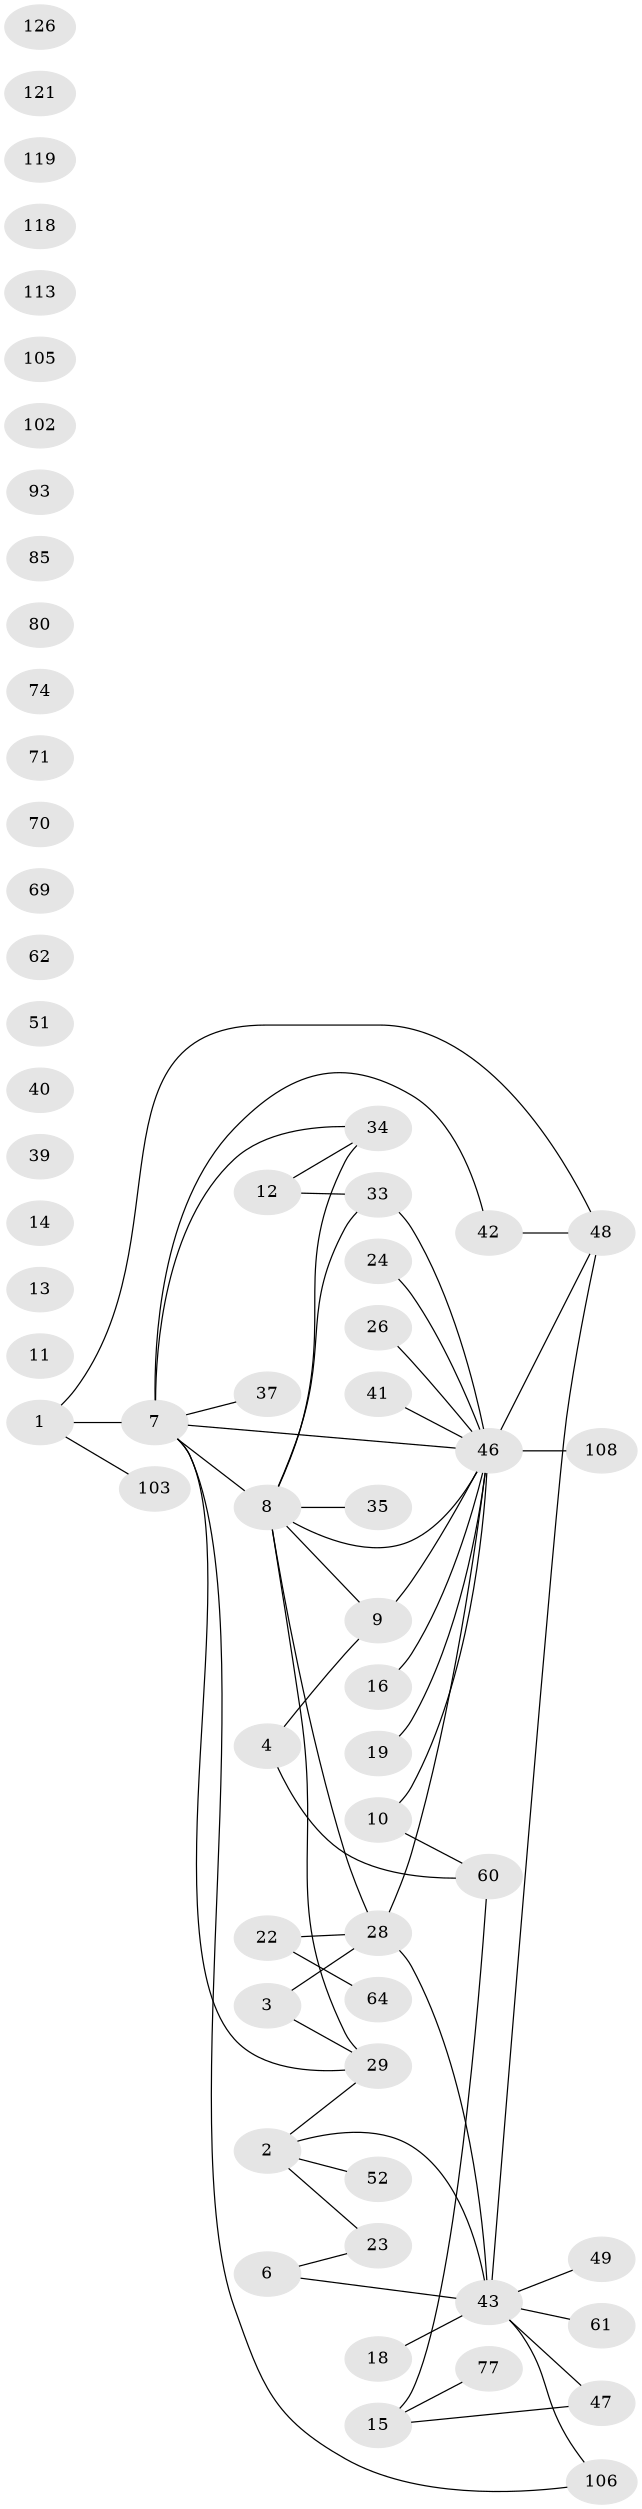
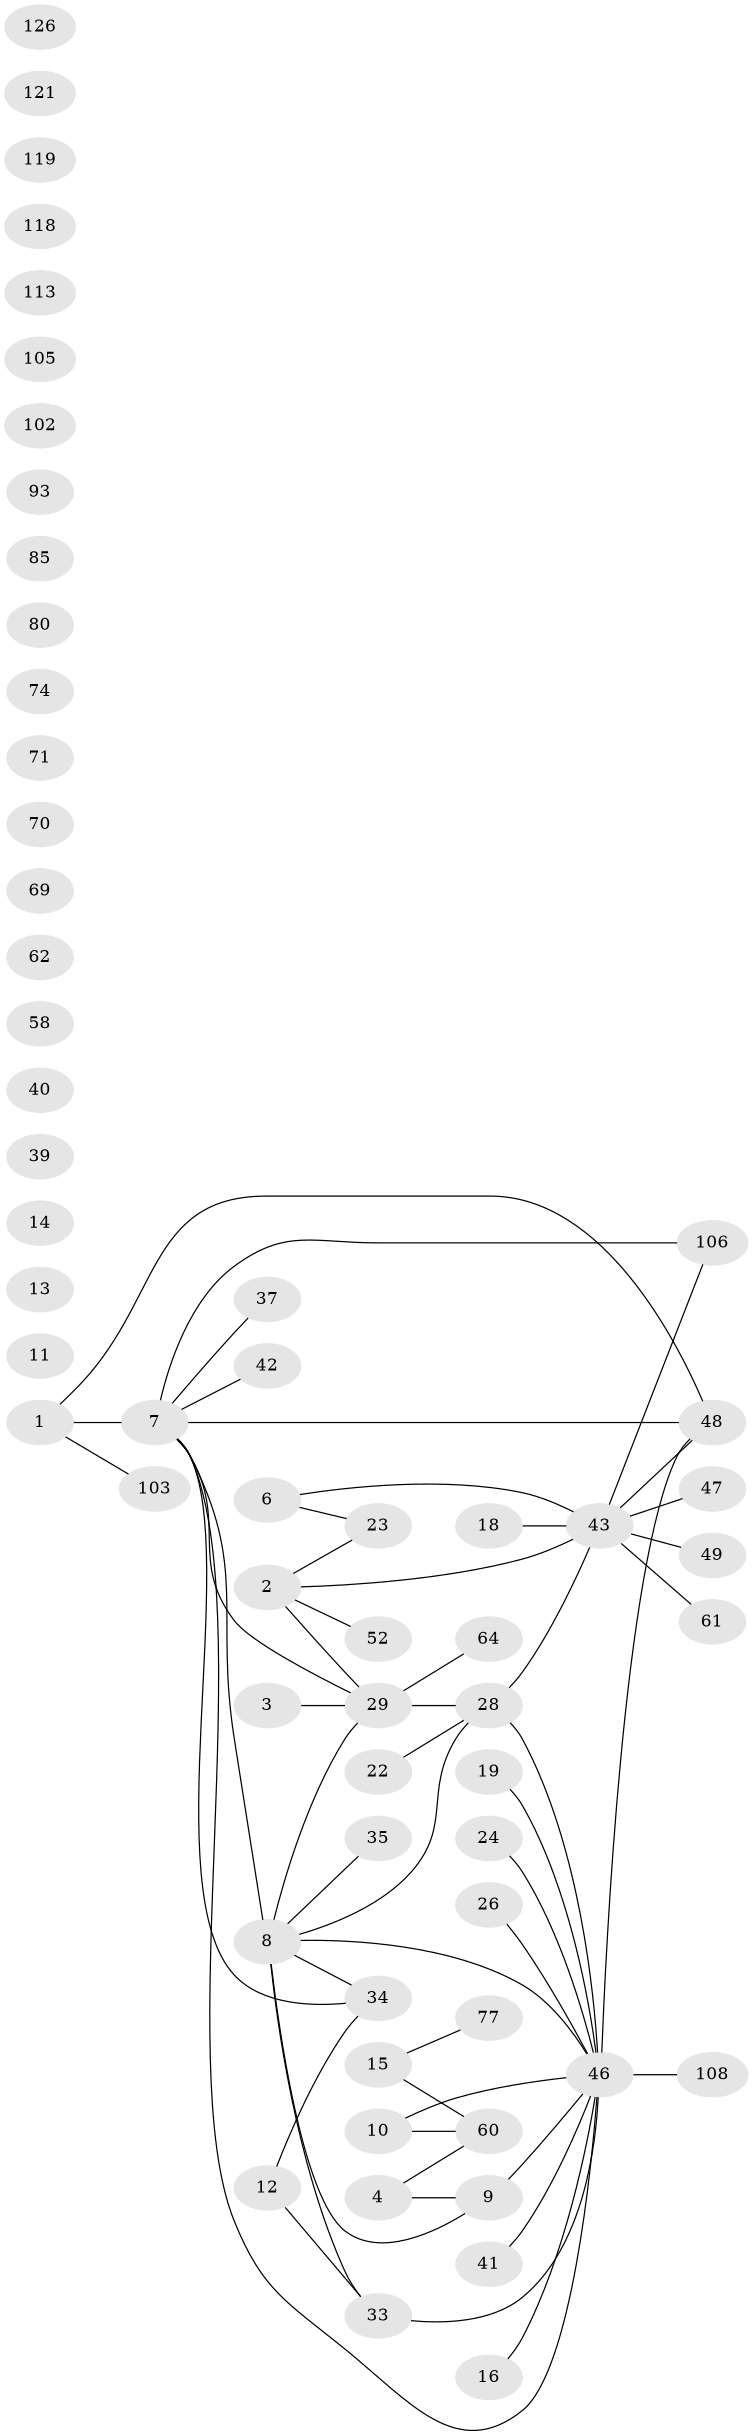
(40, 1024) -> (40, 1024)
(545, 1233) -> (434, 1422)
(331, 1964) -> (434, 1706)
(332, 1974) -> (434, 1672)
(490, 2414) -> none
